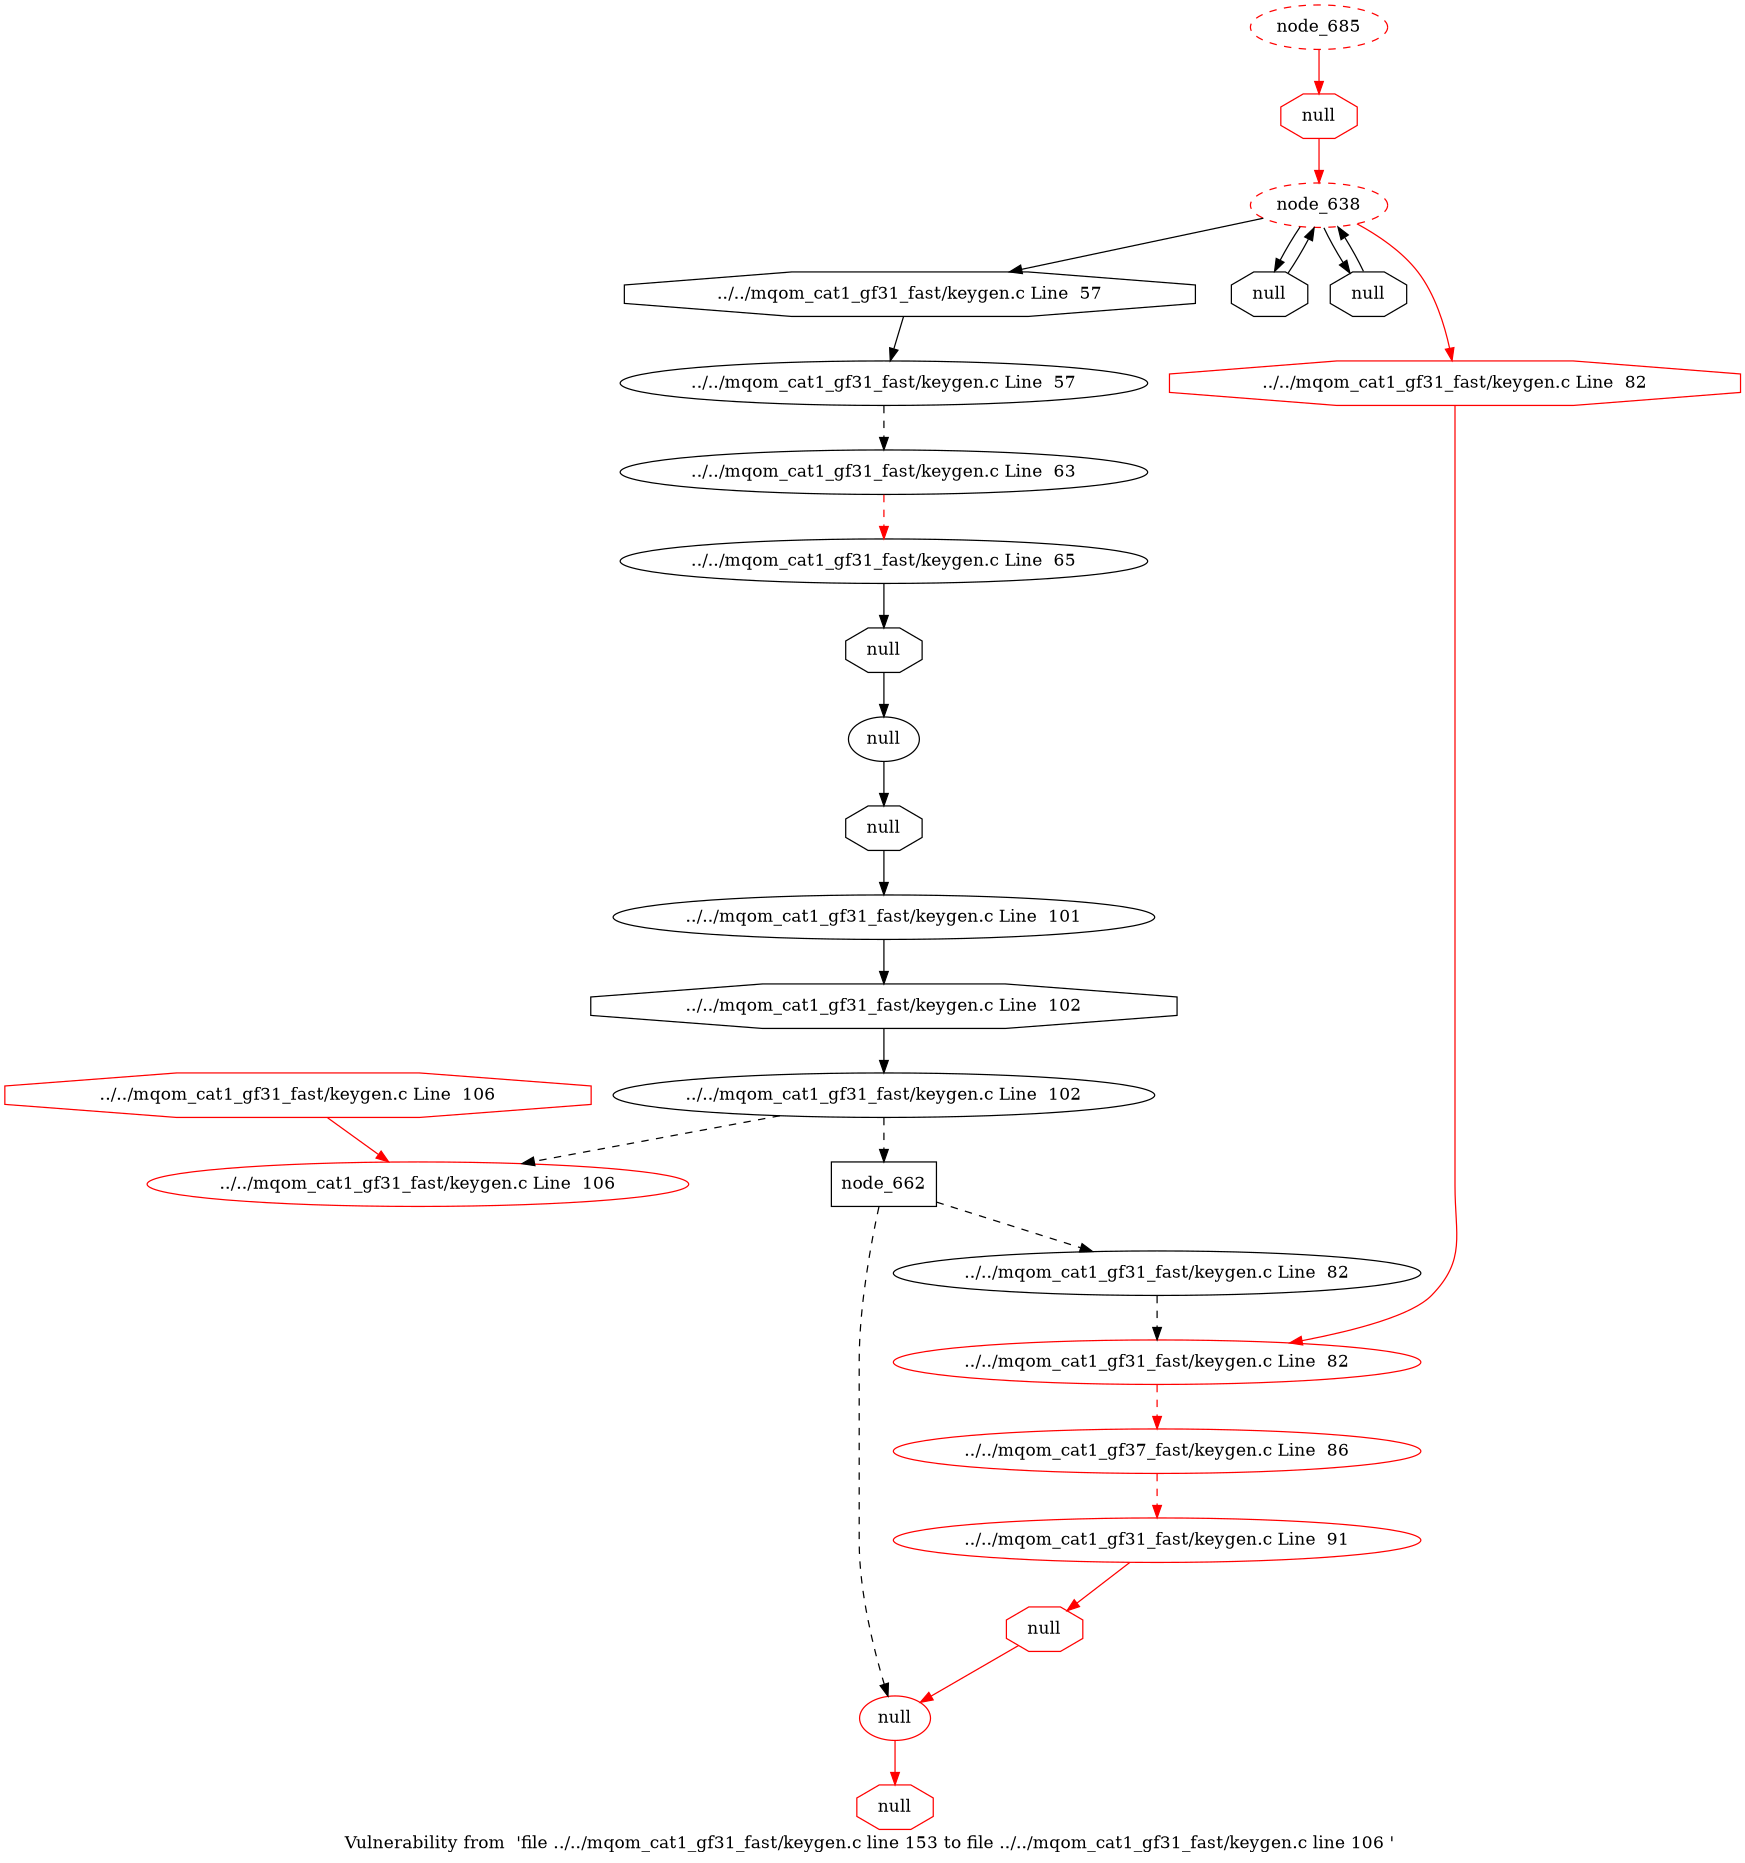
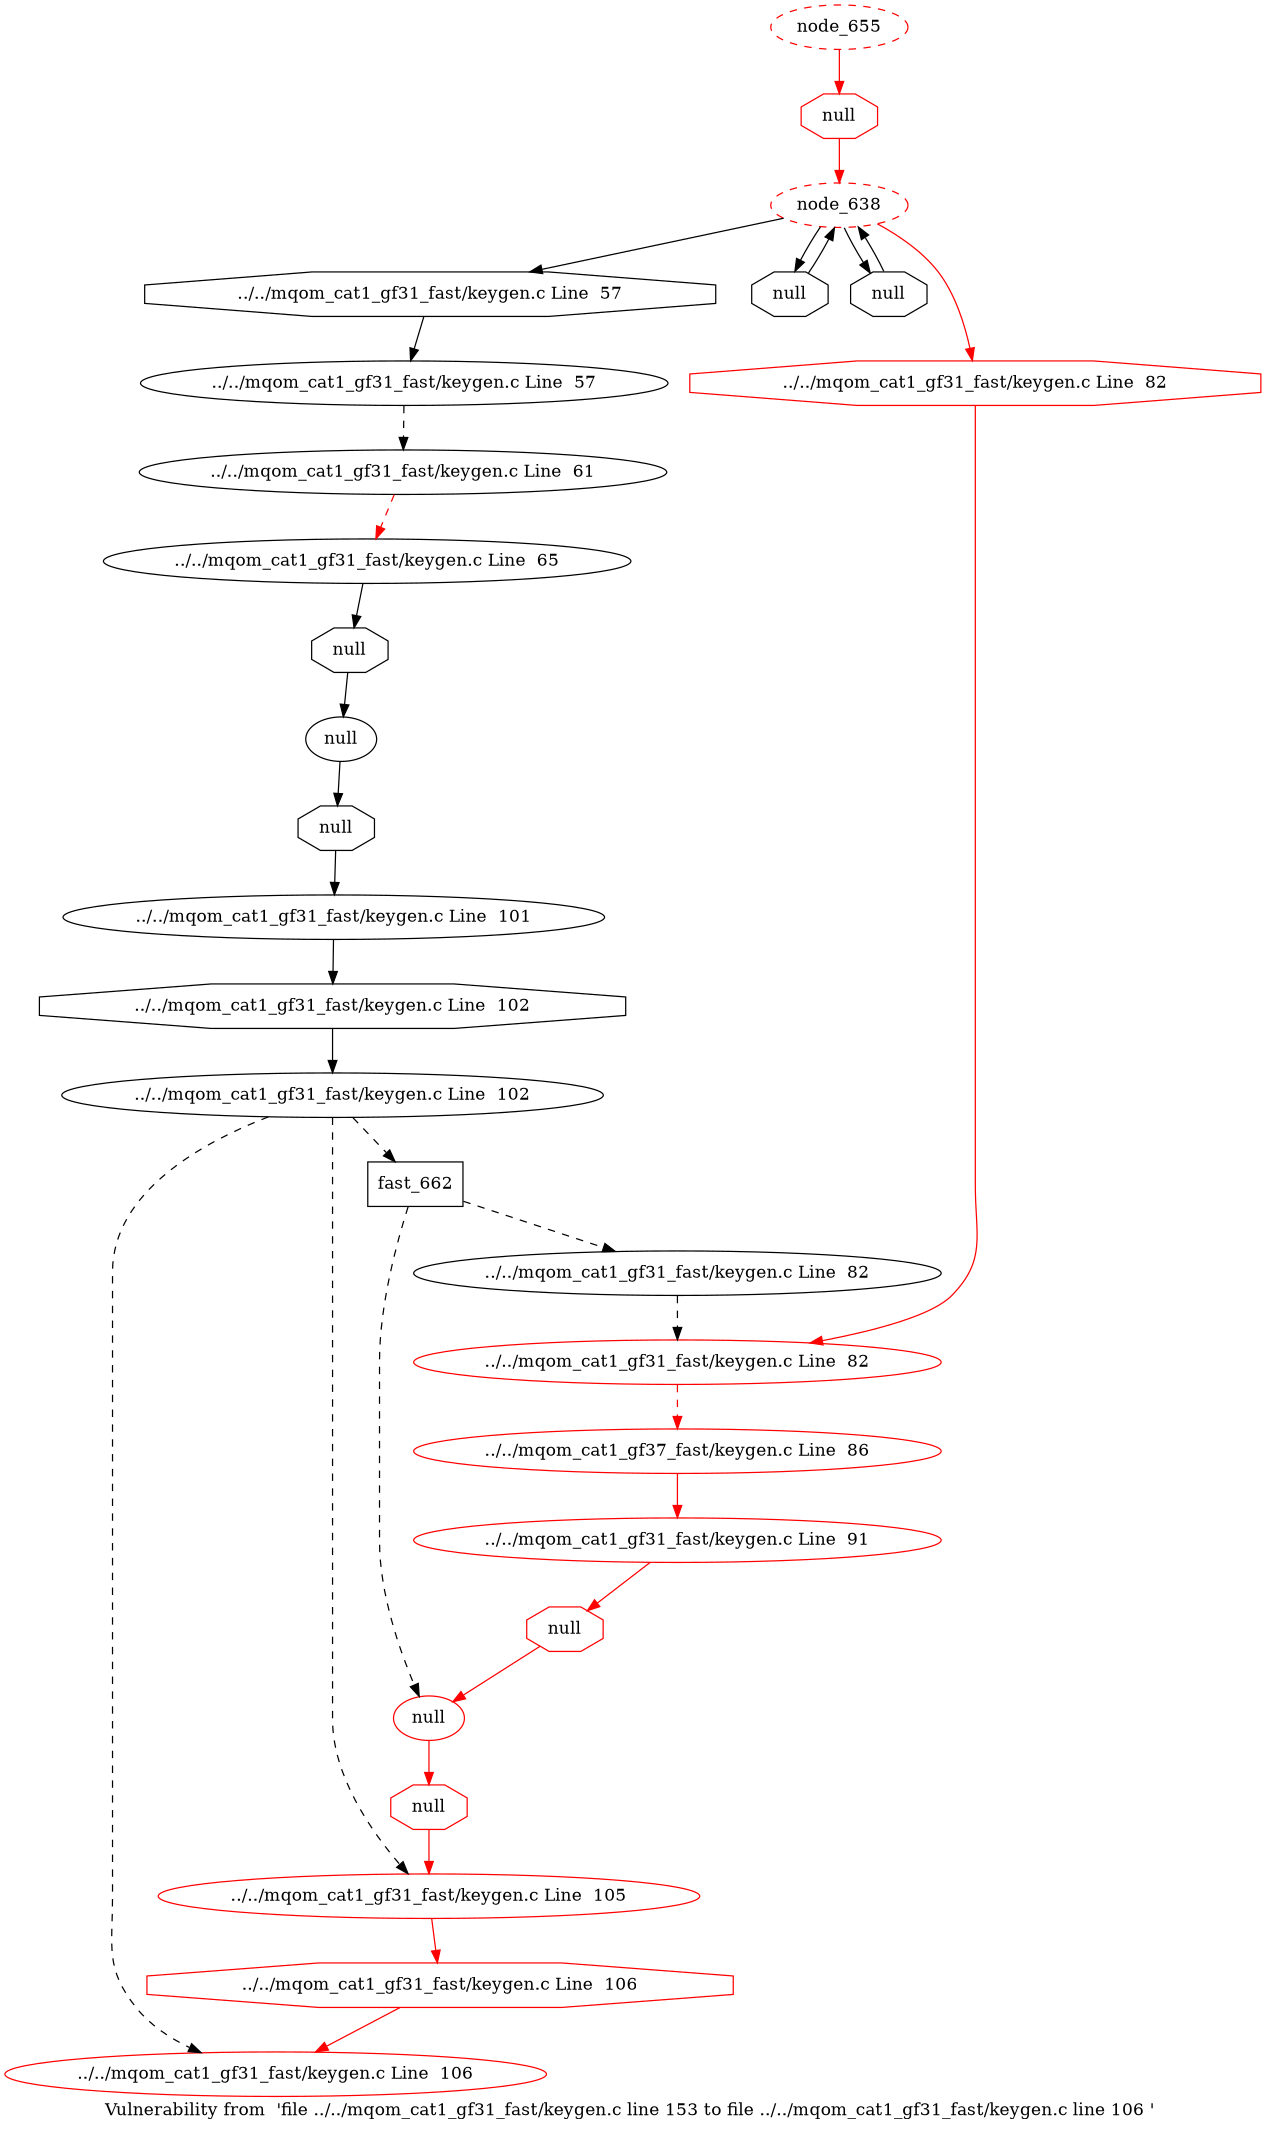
(1319, 27) -> (839, 27)
(884, 472) -> (403, 472)
(884, 1184) -> (415, 1184)
(1157, 1490) -> (677, 1490)
none -> (429, 1896)
